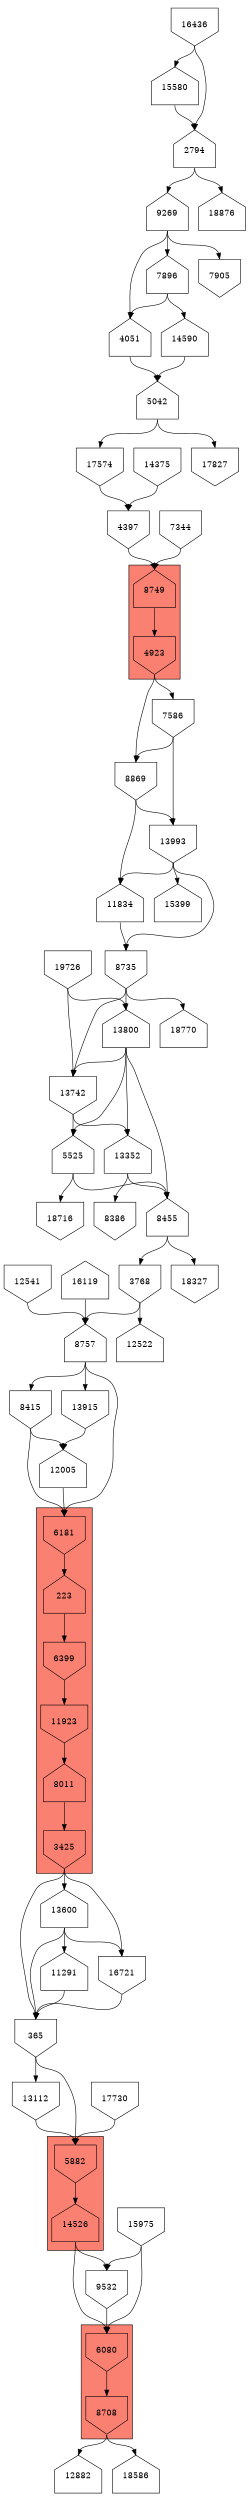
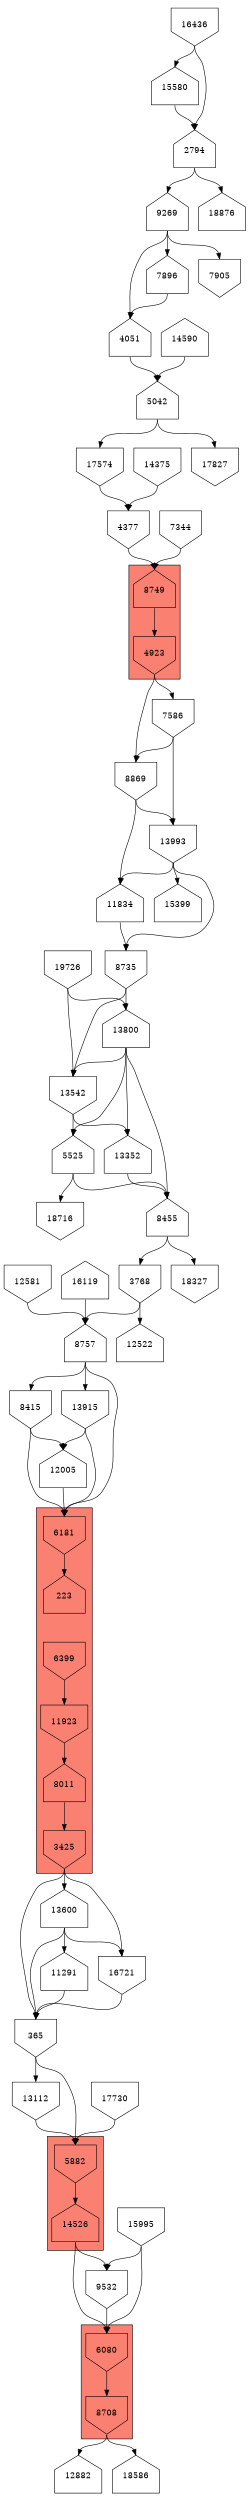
(174, 304) -> none
(128, 528) -> (128, 528)
(184, 1031) -> none
(73, 1093) -> (73, 1093)
(115, 1219) -> none
(28, 1282) -> (28, 1282)
none -> (96, 1476)
(64, 1625) -> none
(141, 2225) -> (141, 2225)
